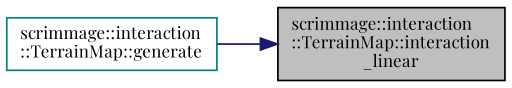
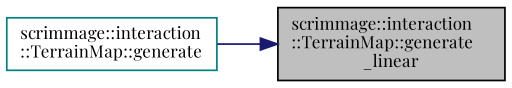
(391, 44) -> (391, 44)
